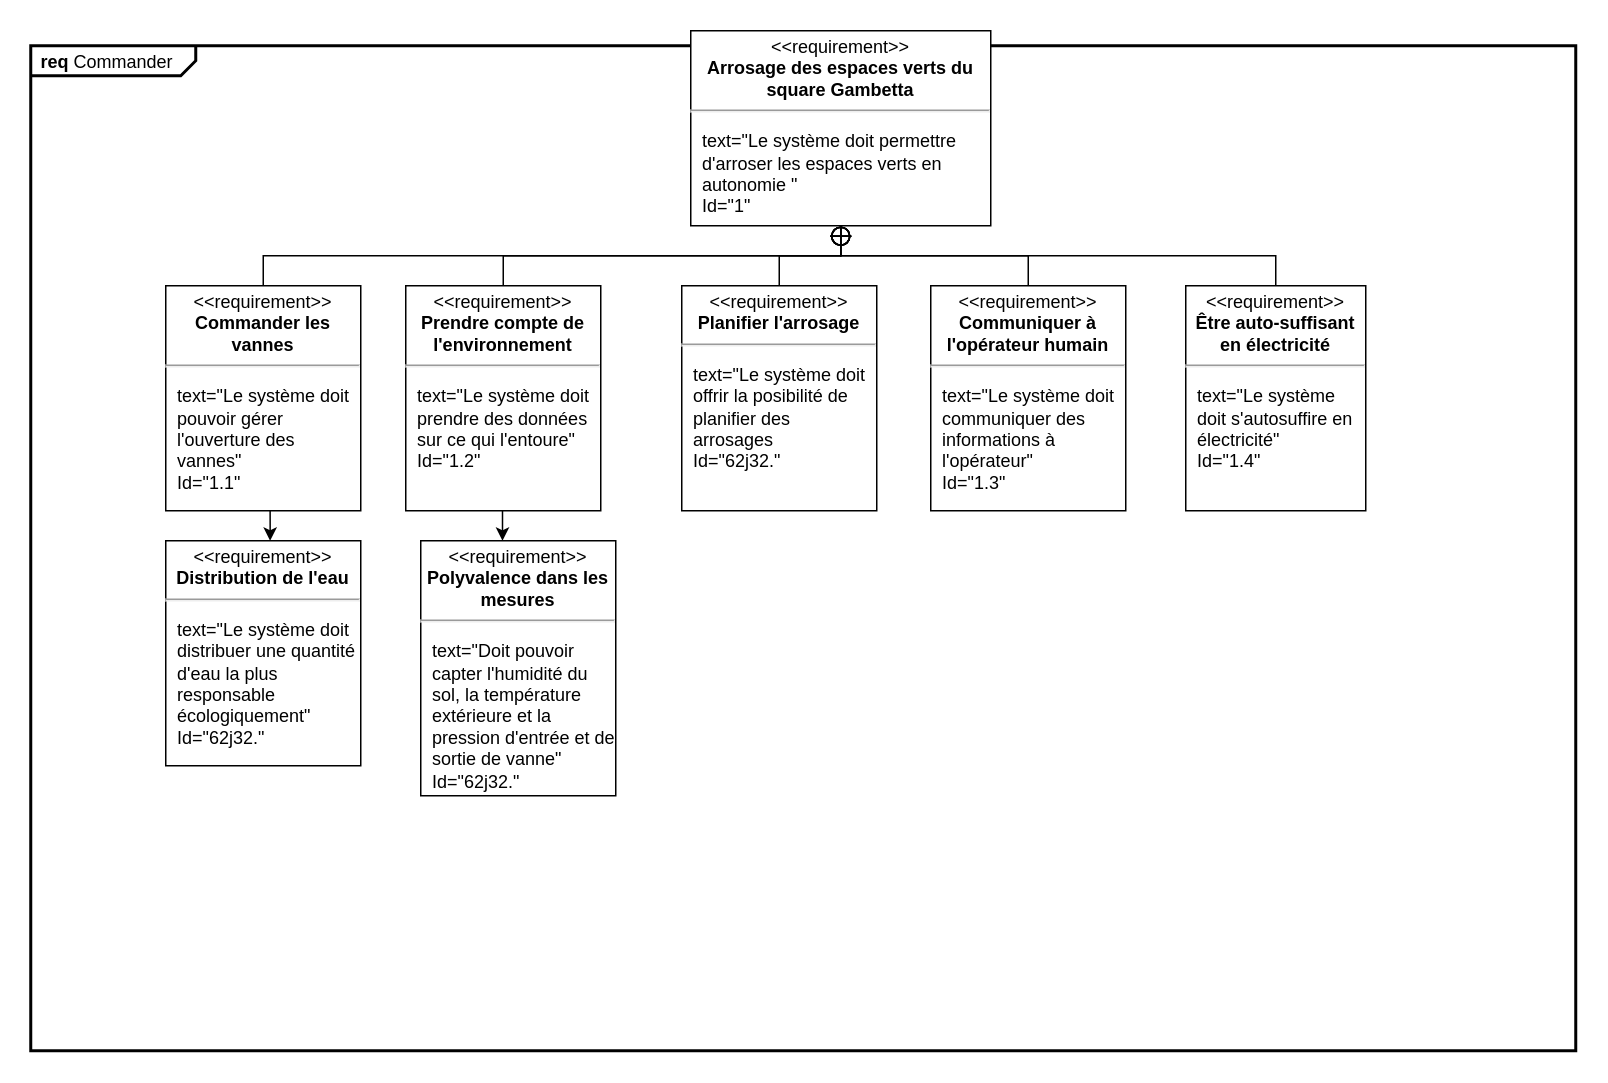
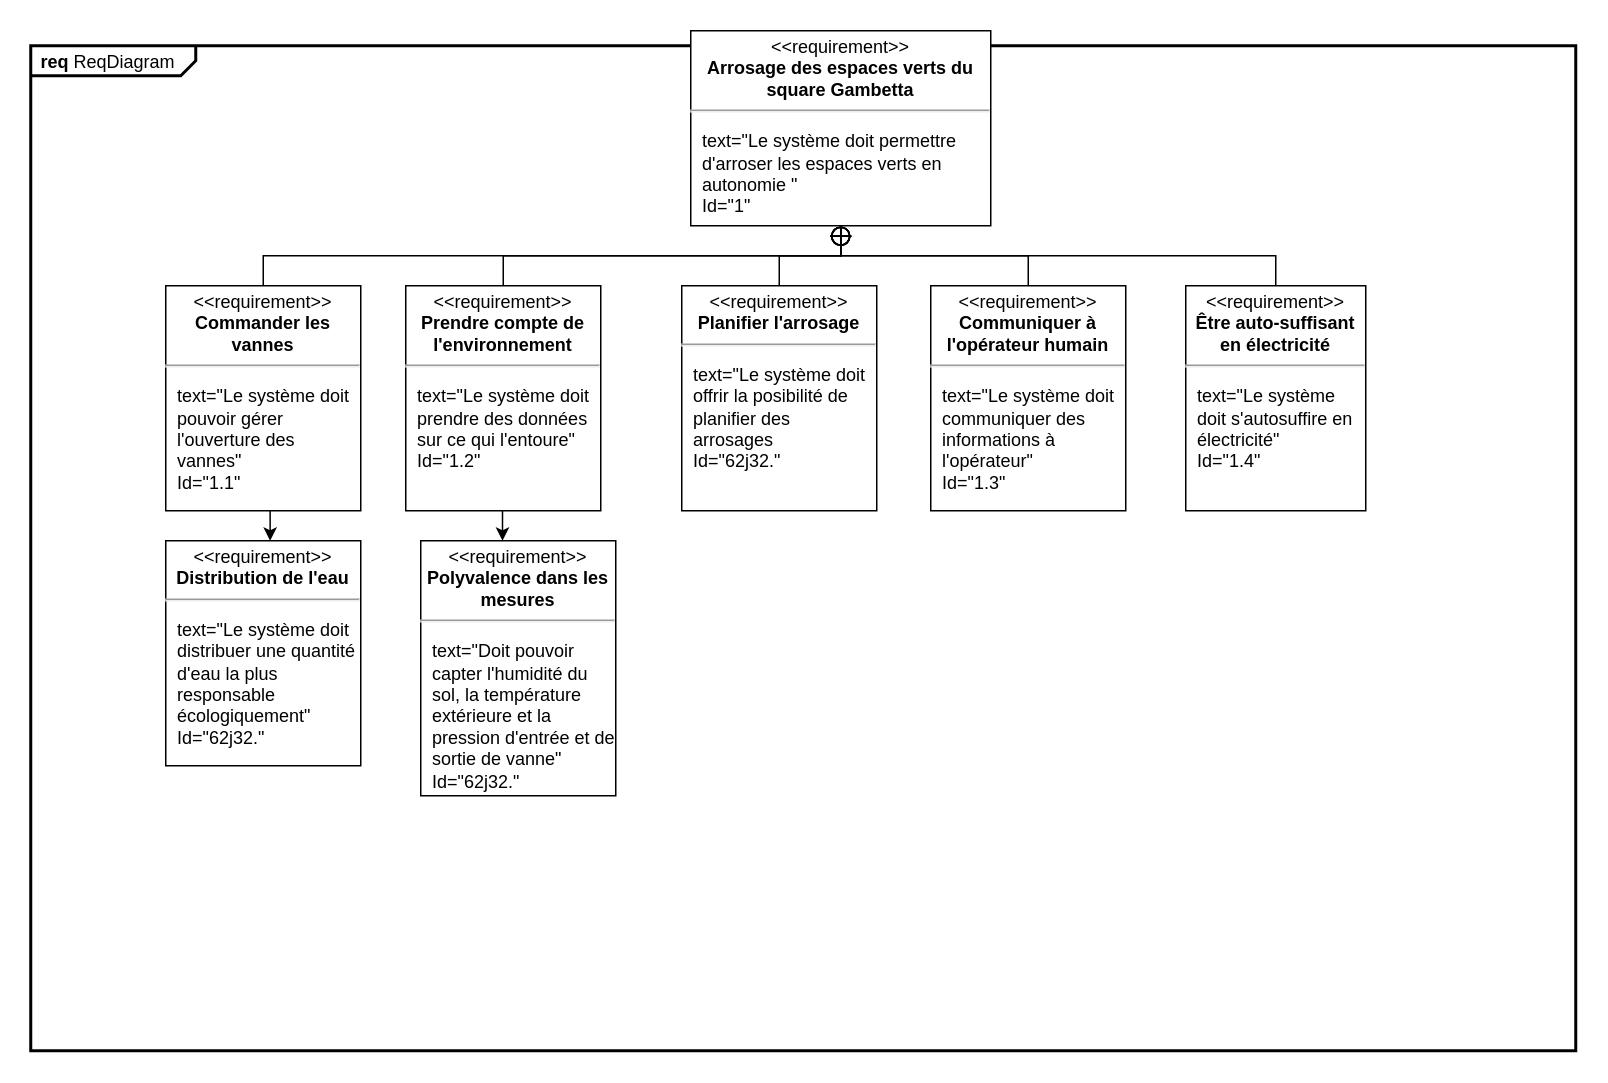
(803, 46) -> (803, 46)
